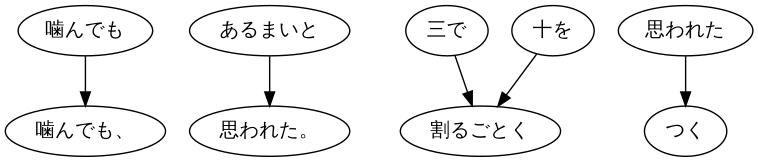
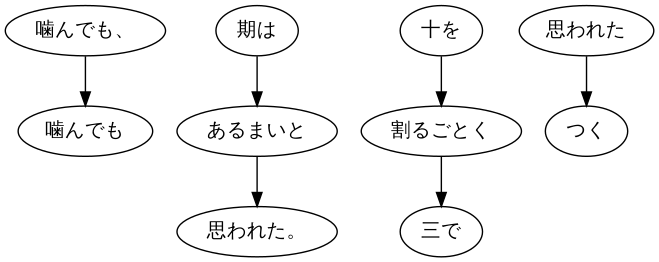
none -> (257, 31)
(85, 74) -> (85, 74)
(461, 74) -> (441, 175)
